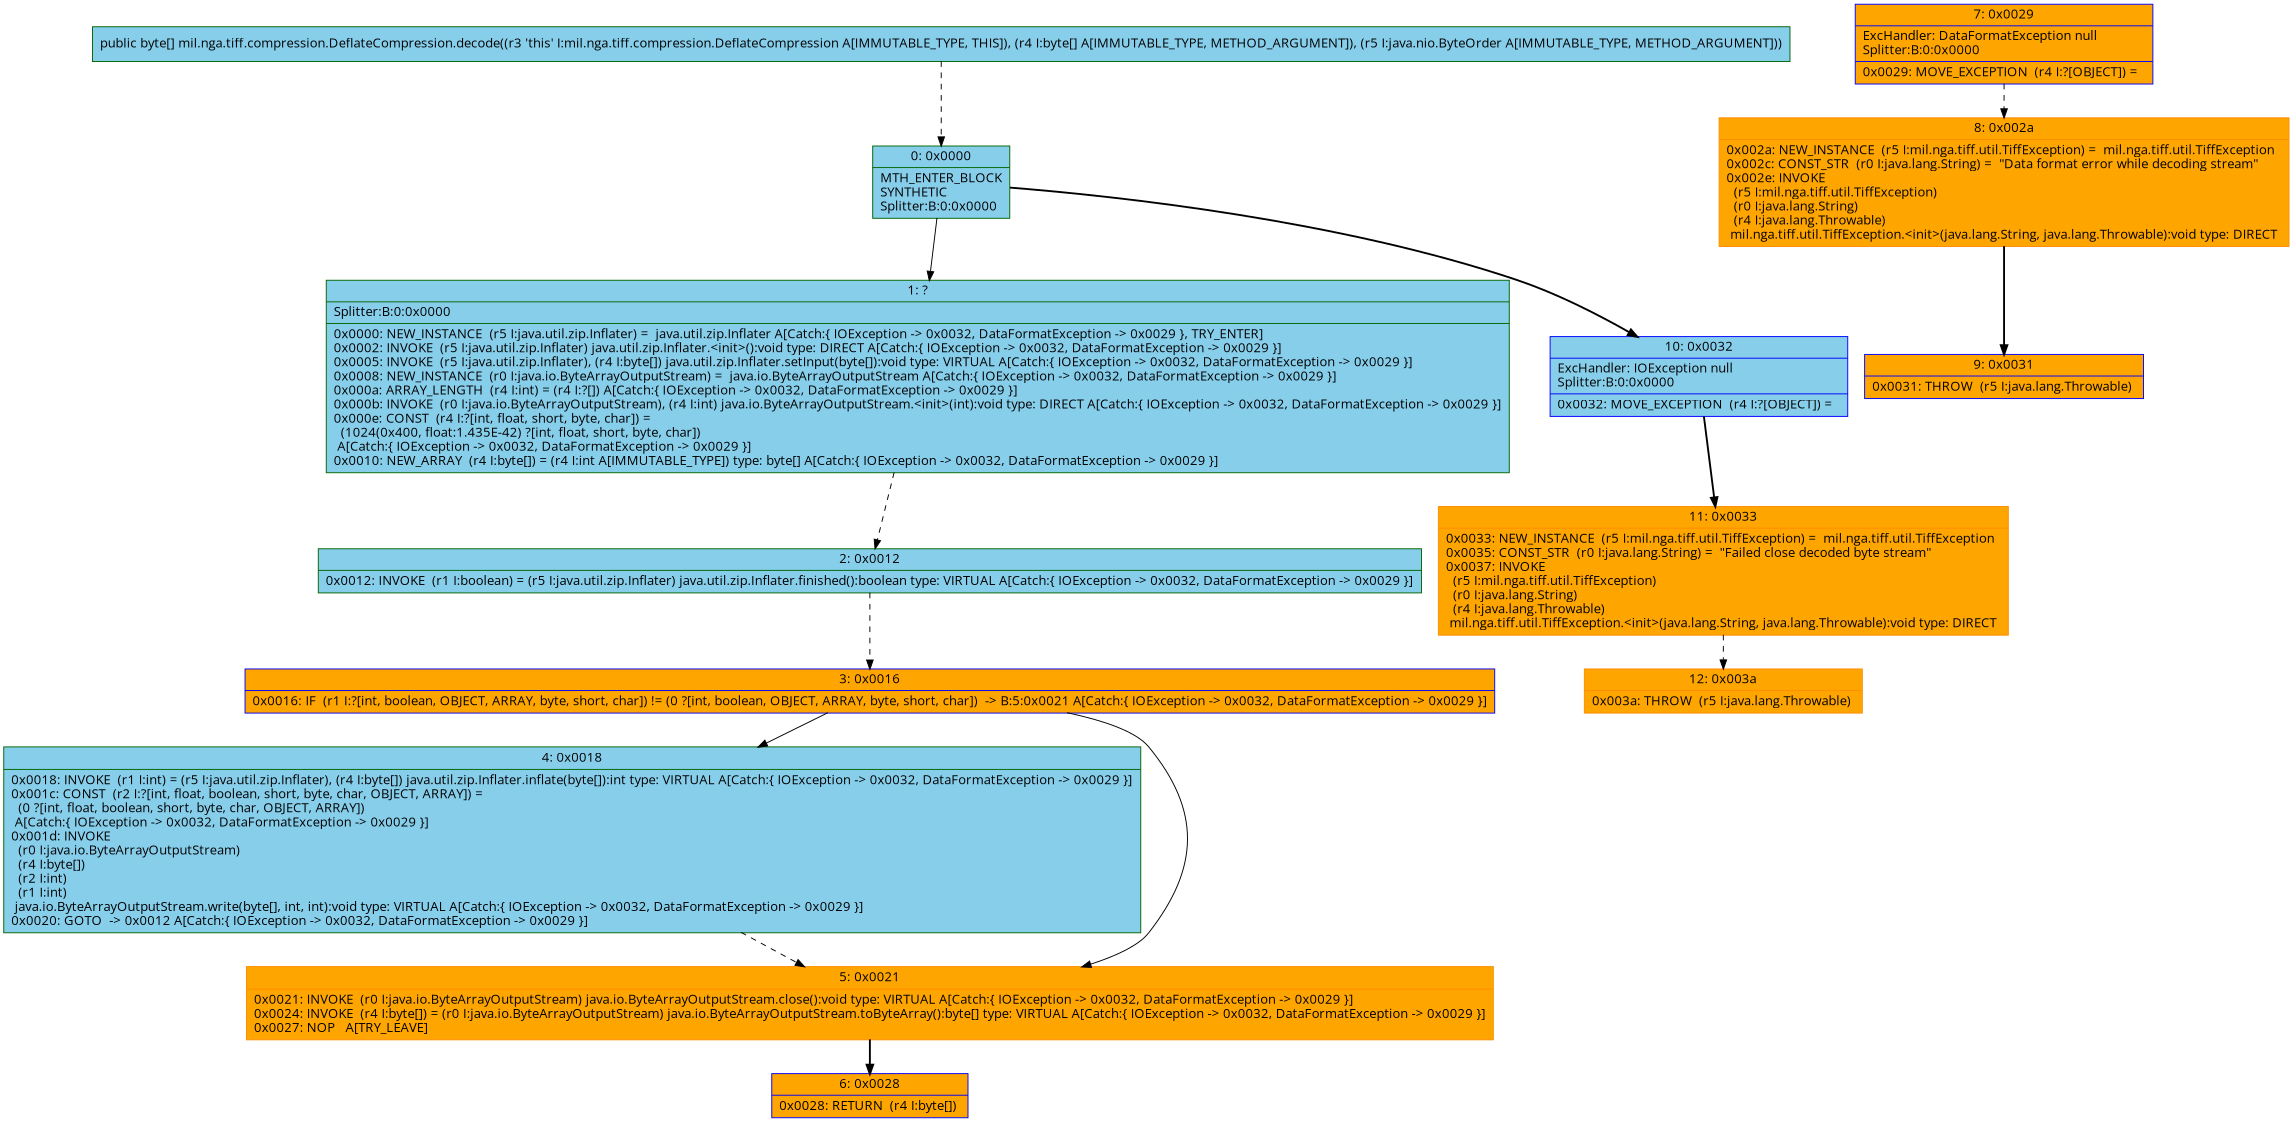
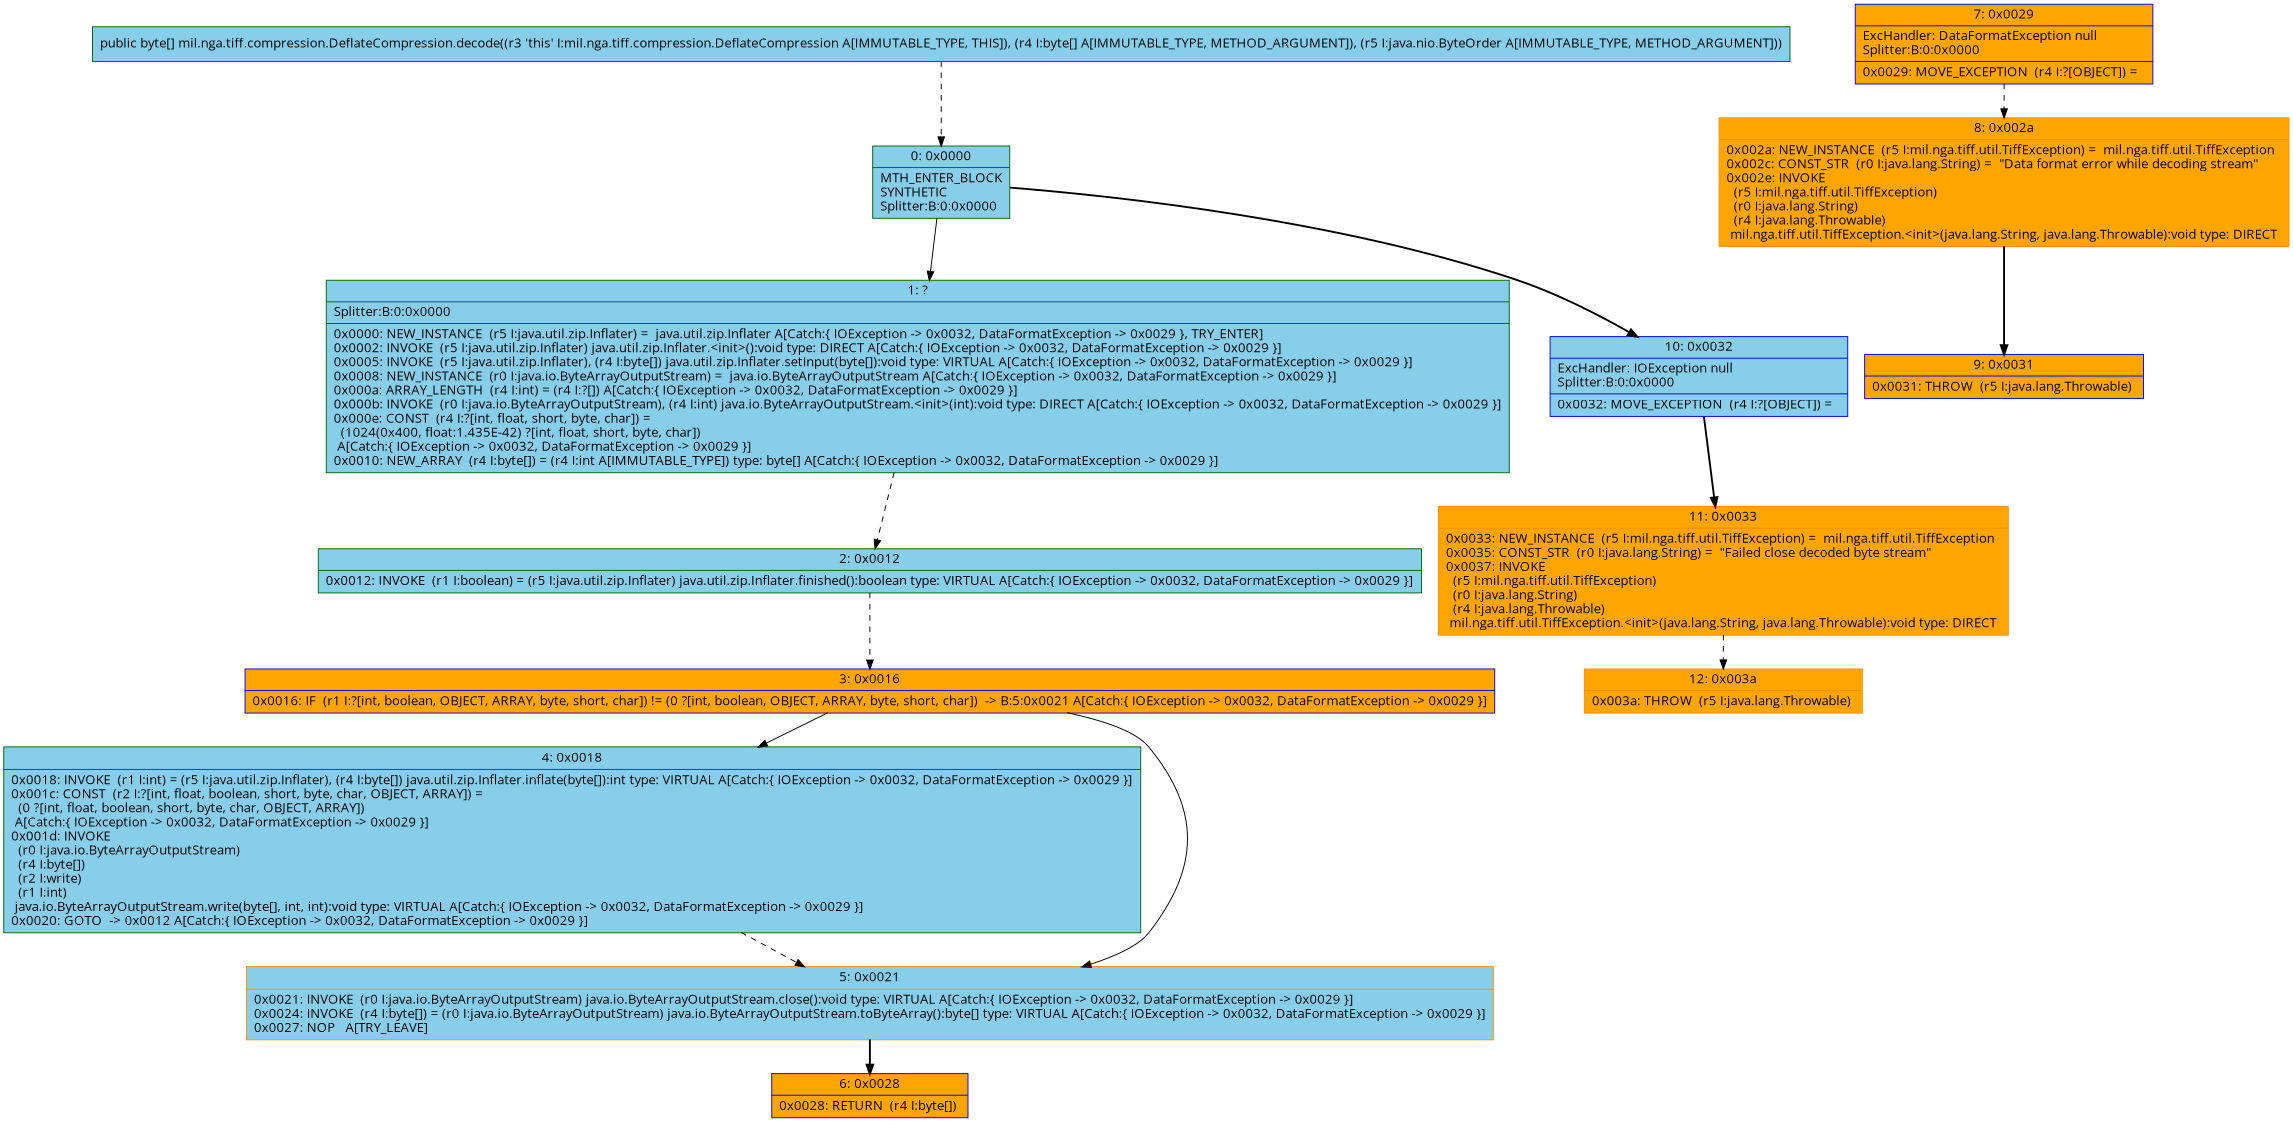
(39, 879) -> (47, 879)
(870, 1003) -> (870, 1003)
